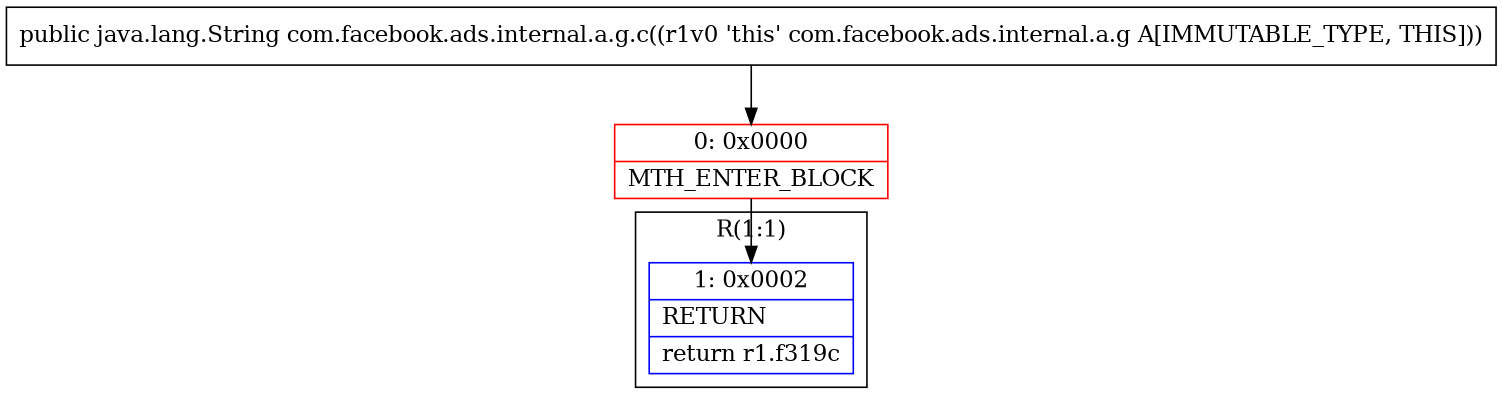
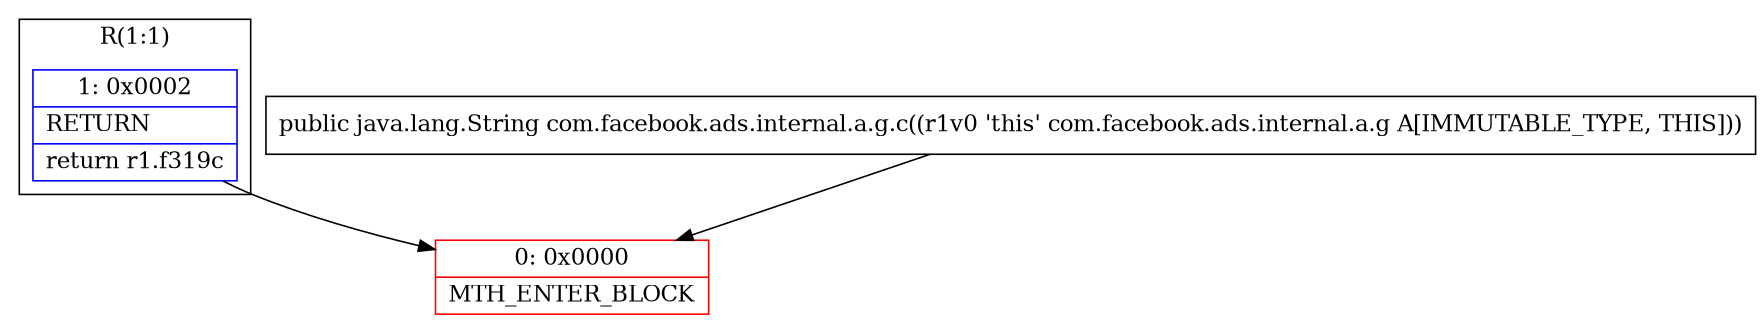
(751, 222) -> (319, 218)
